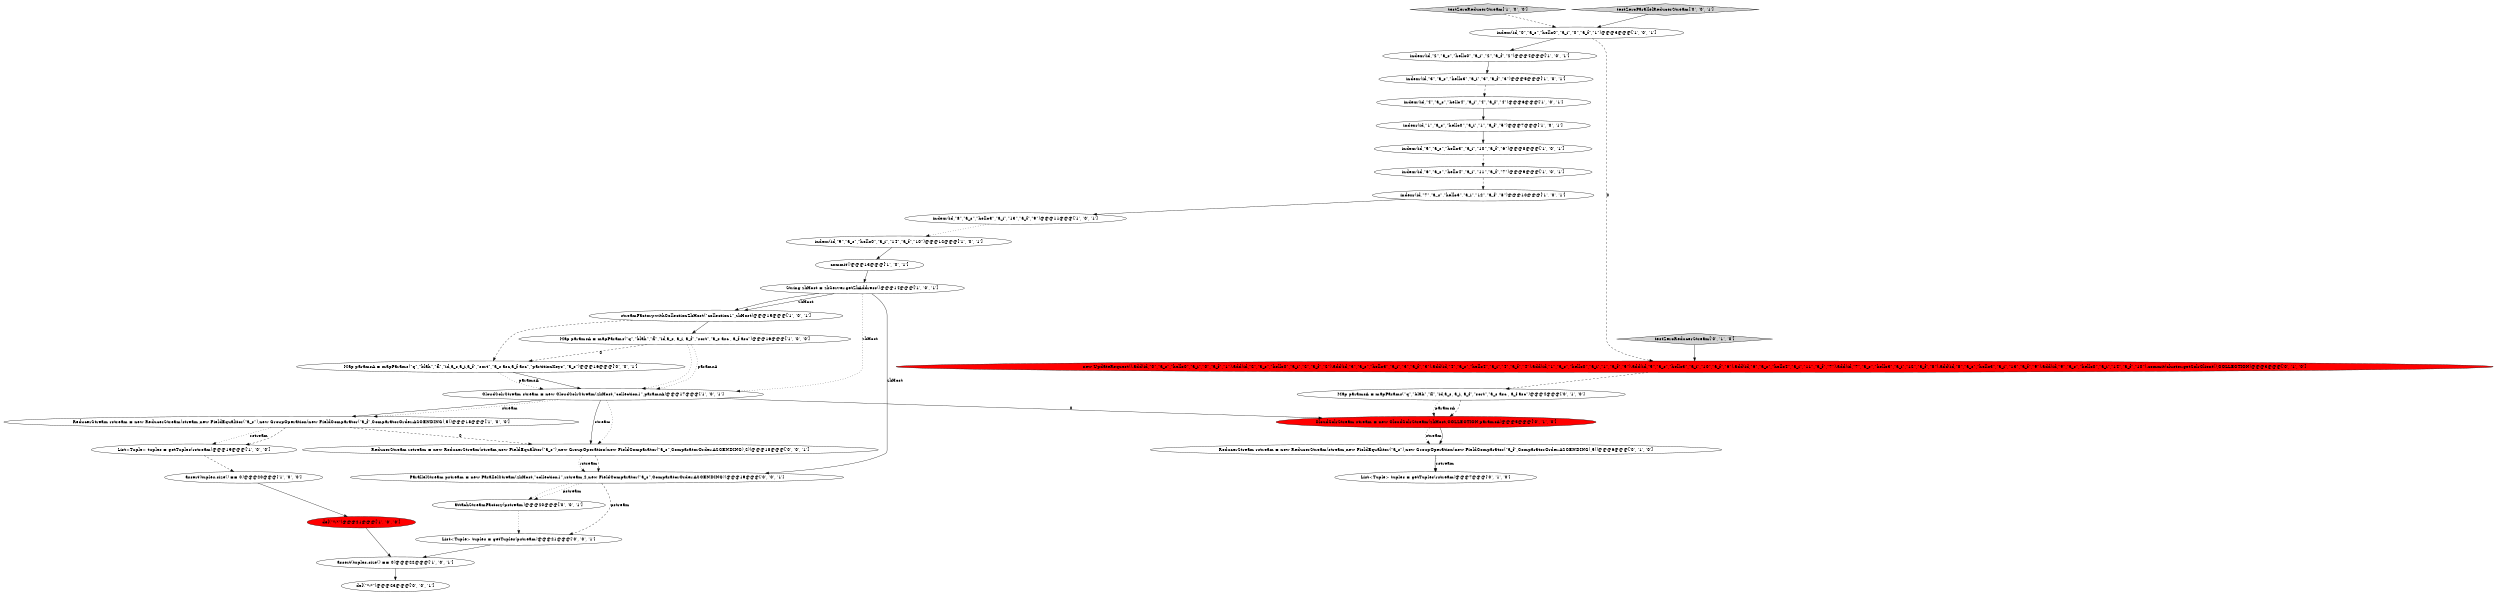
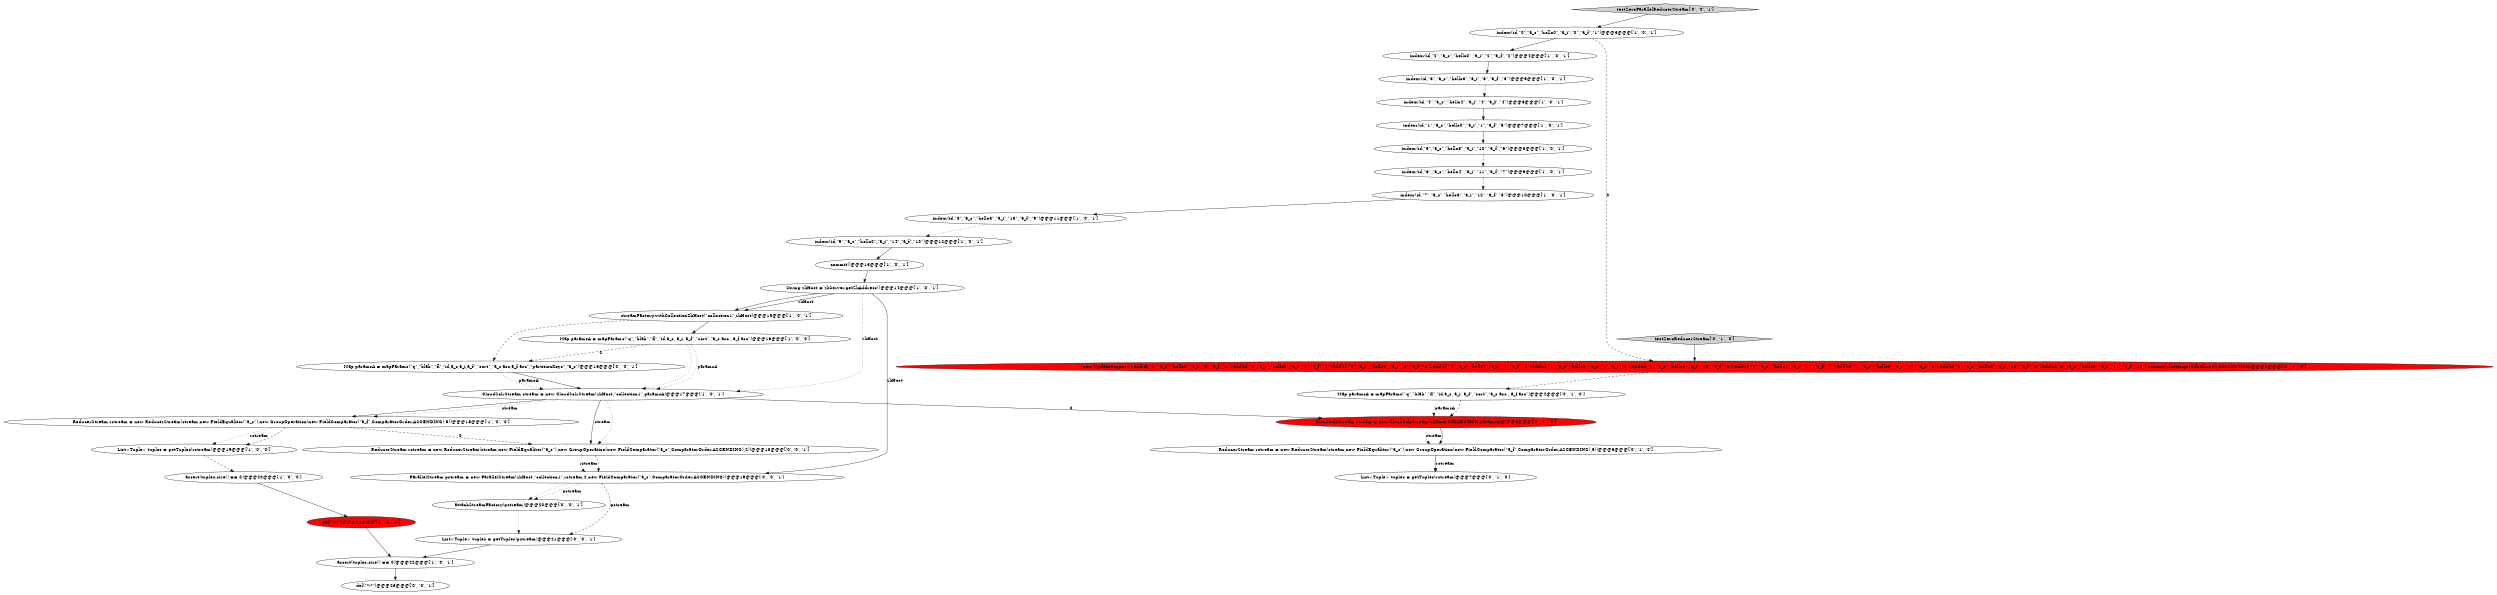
(1488, 10) -> none
